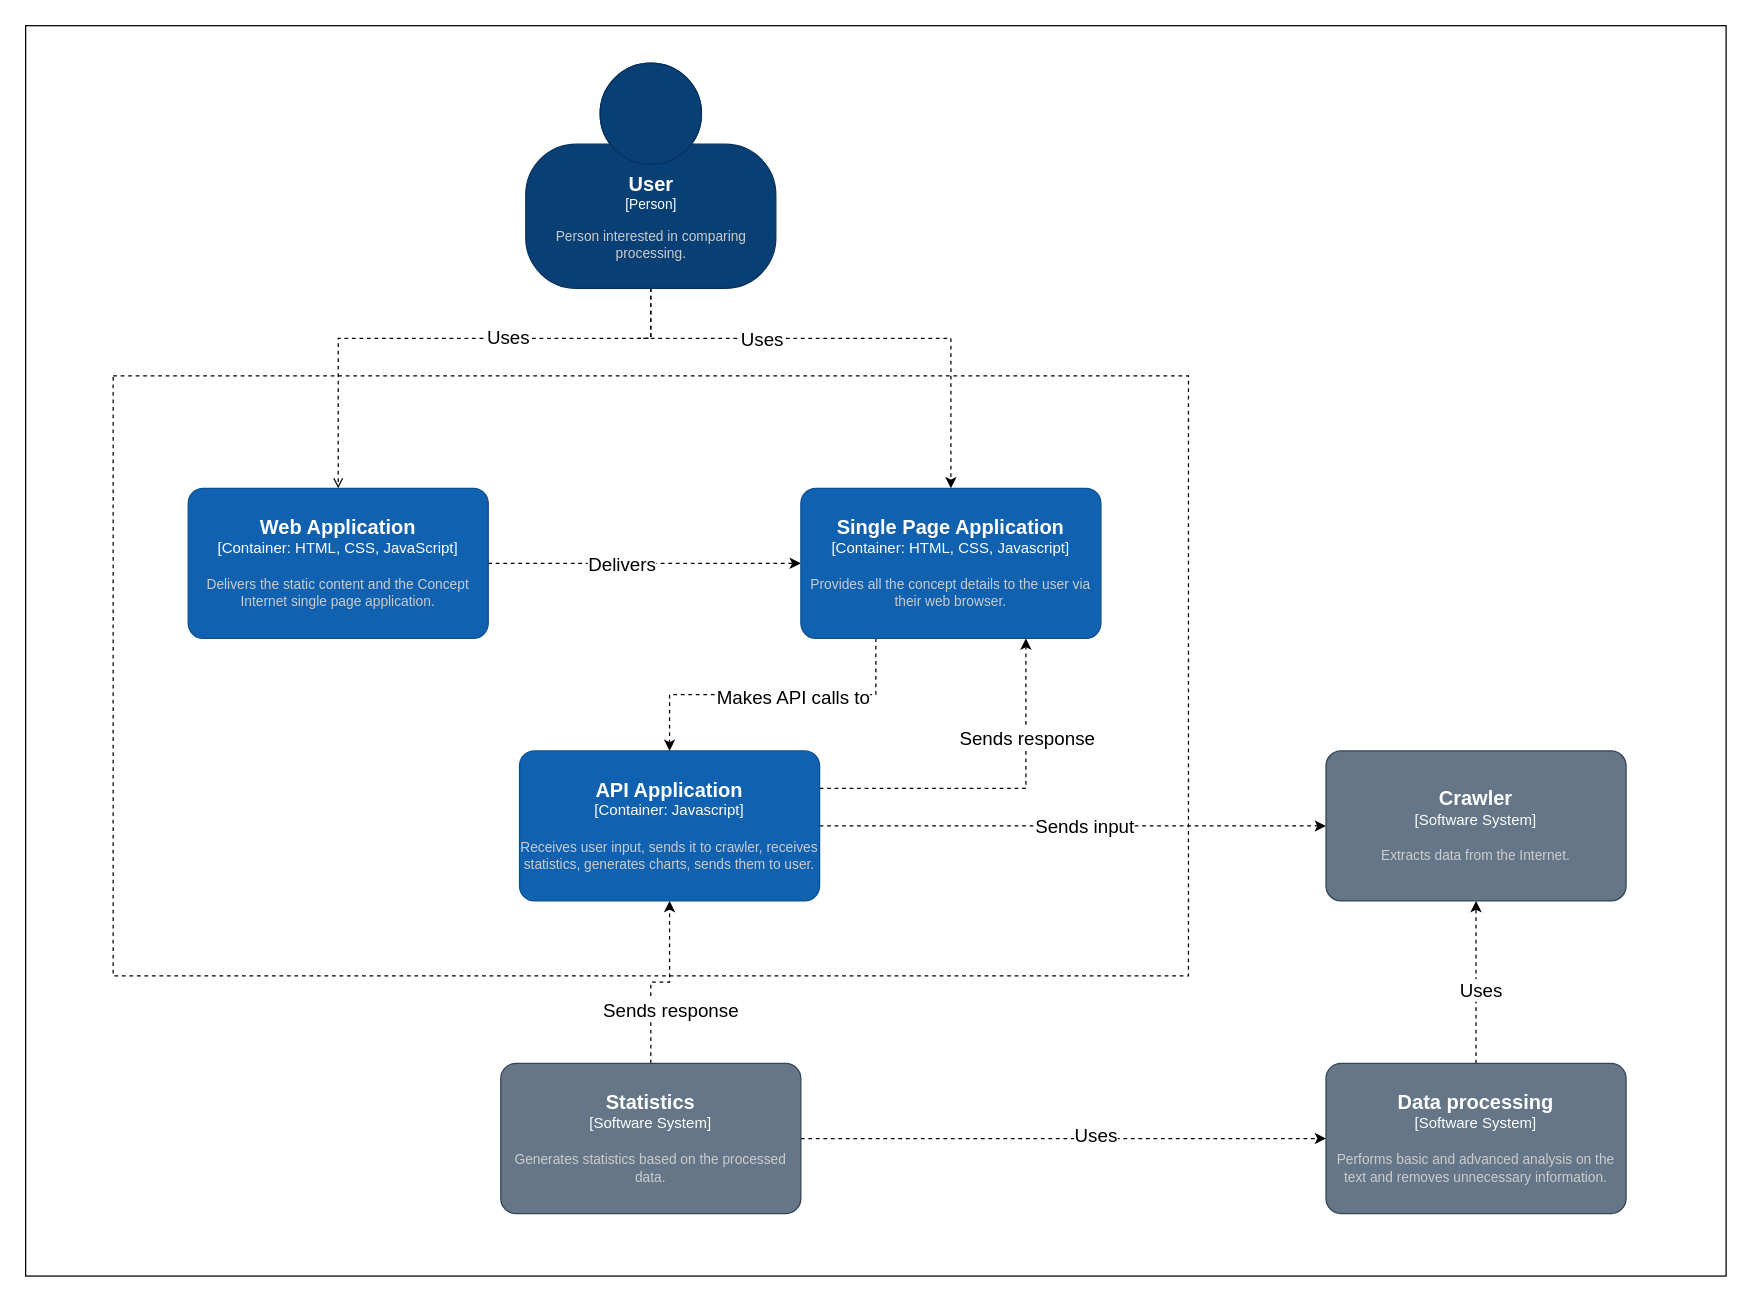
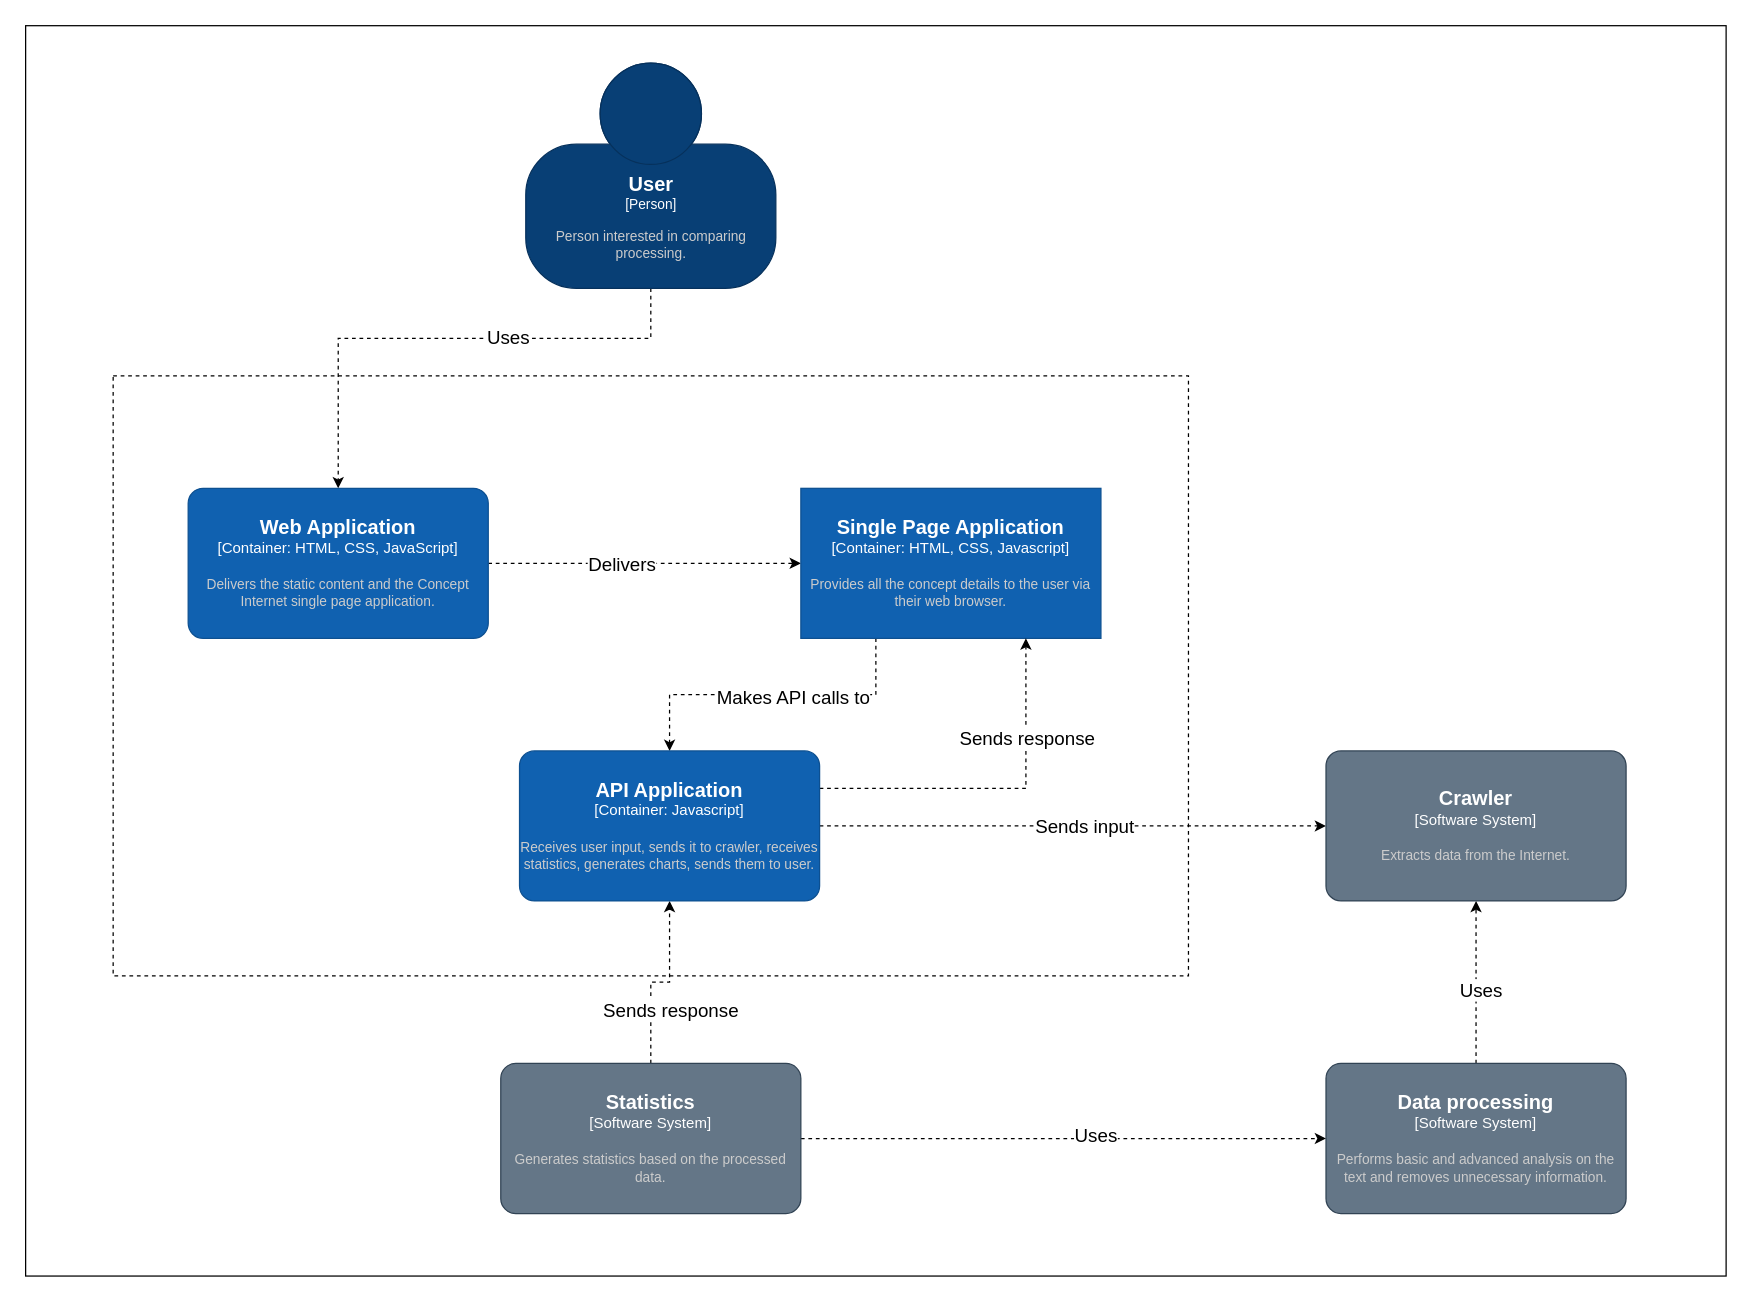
(873, 338) -> none
(338, 480) -> (338, 478)
(951, 563) -> (951, 563)
